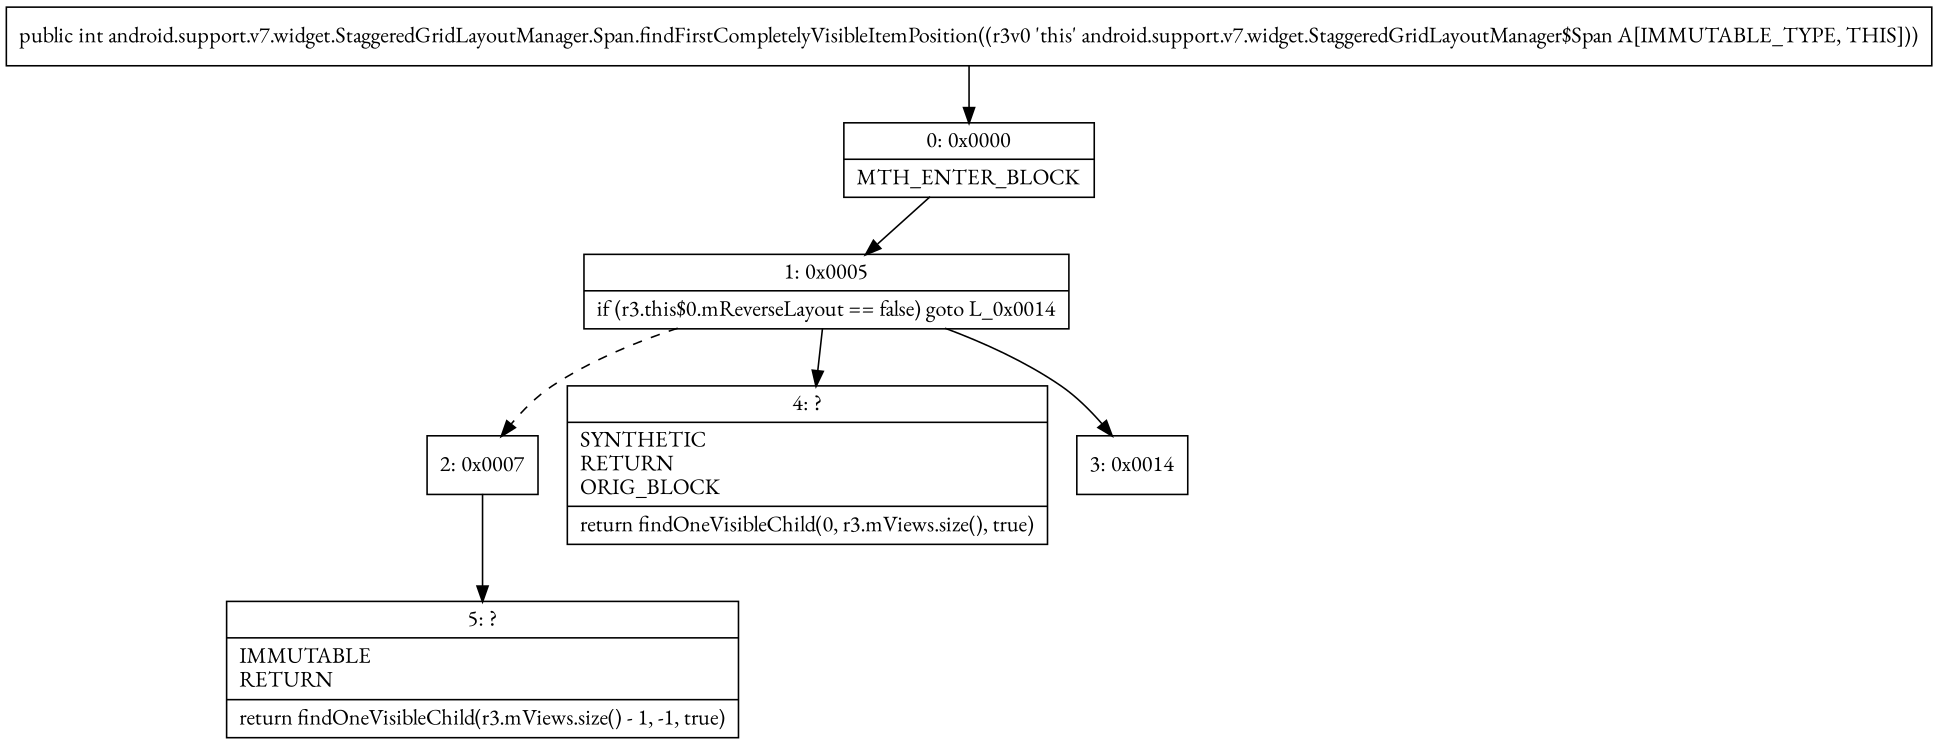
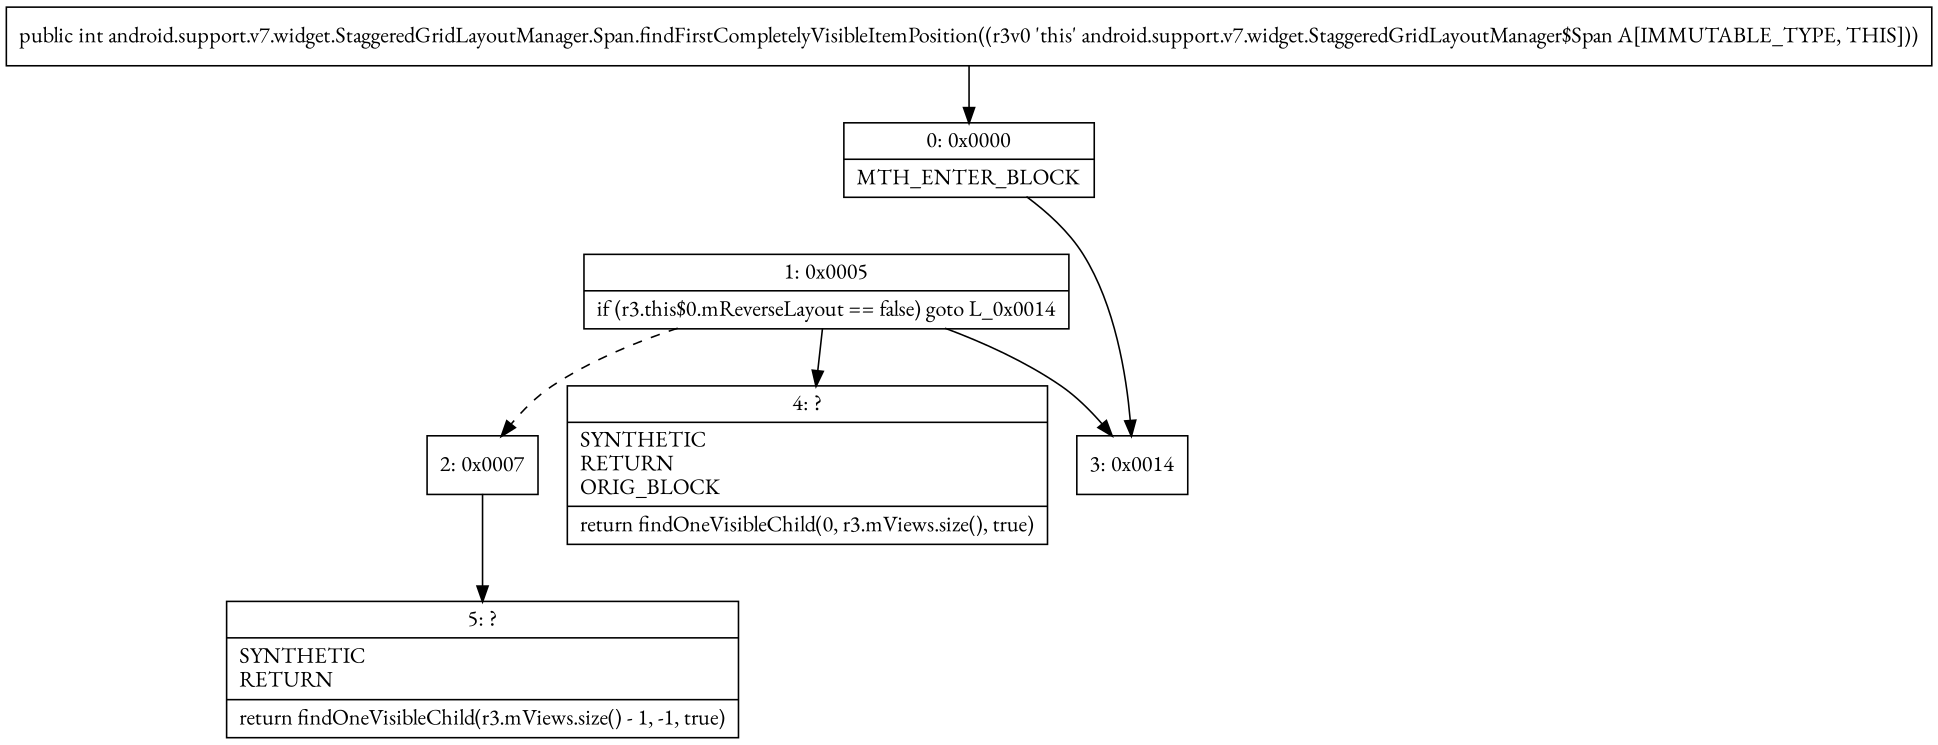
(904, 220) -> (1104, 296)
(306, 656) -> (303, 656)
